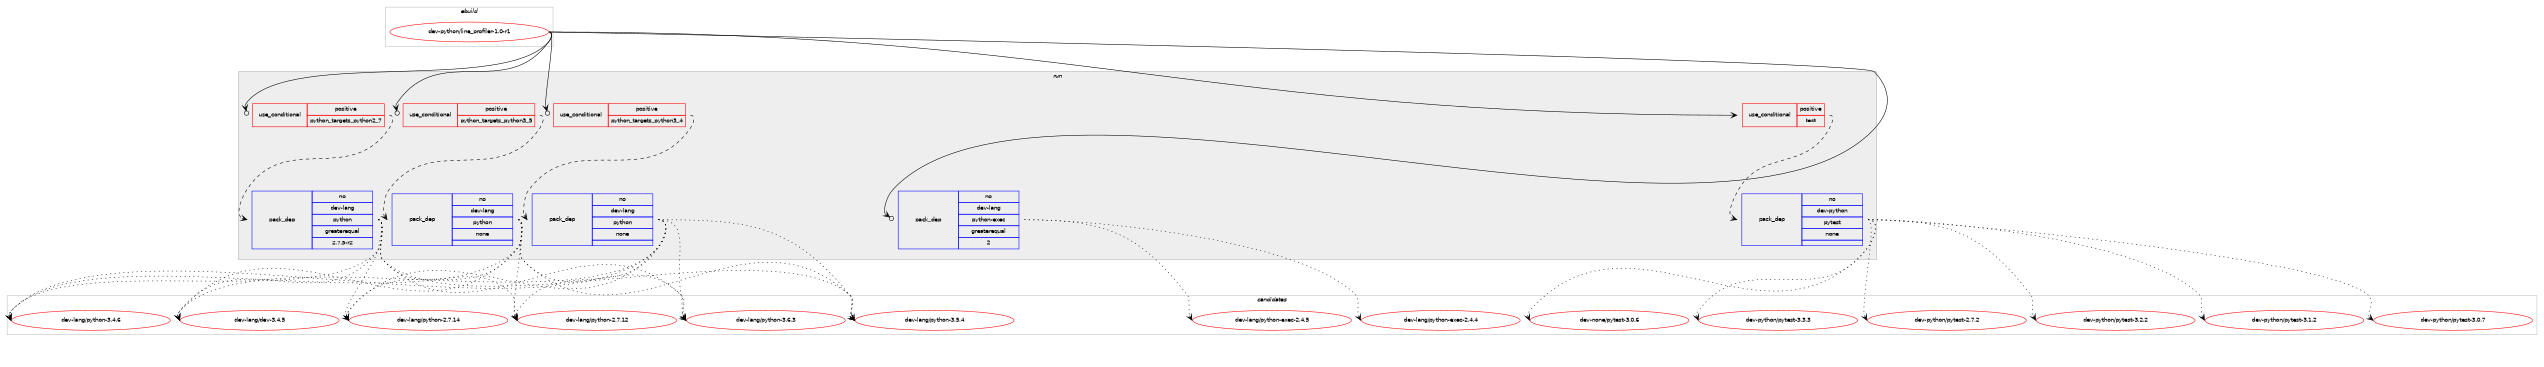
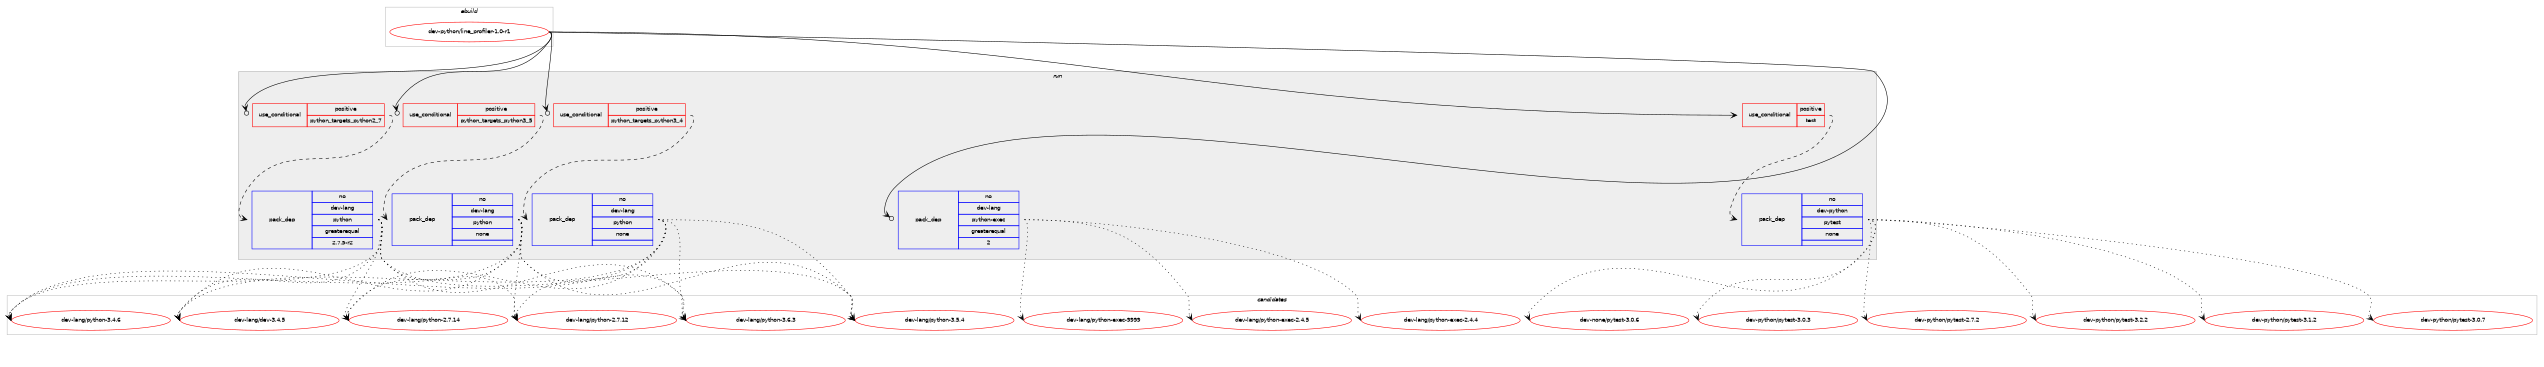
none -> (1103, 320)
(1778, 320) -> (1778, 320)
